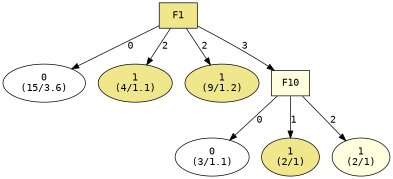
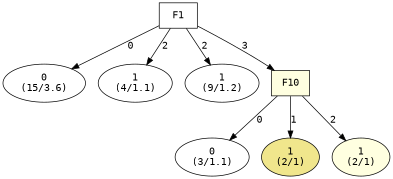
(178, 16) -> (178, 16)
(135, 83) -> (135, 83)
(222, 83) -> (222, 83)
